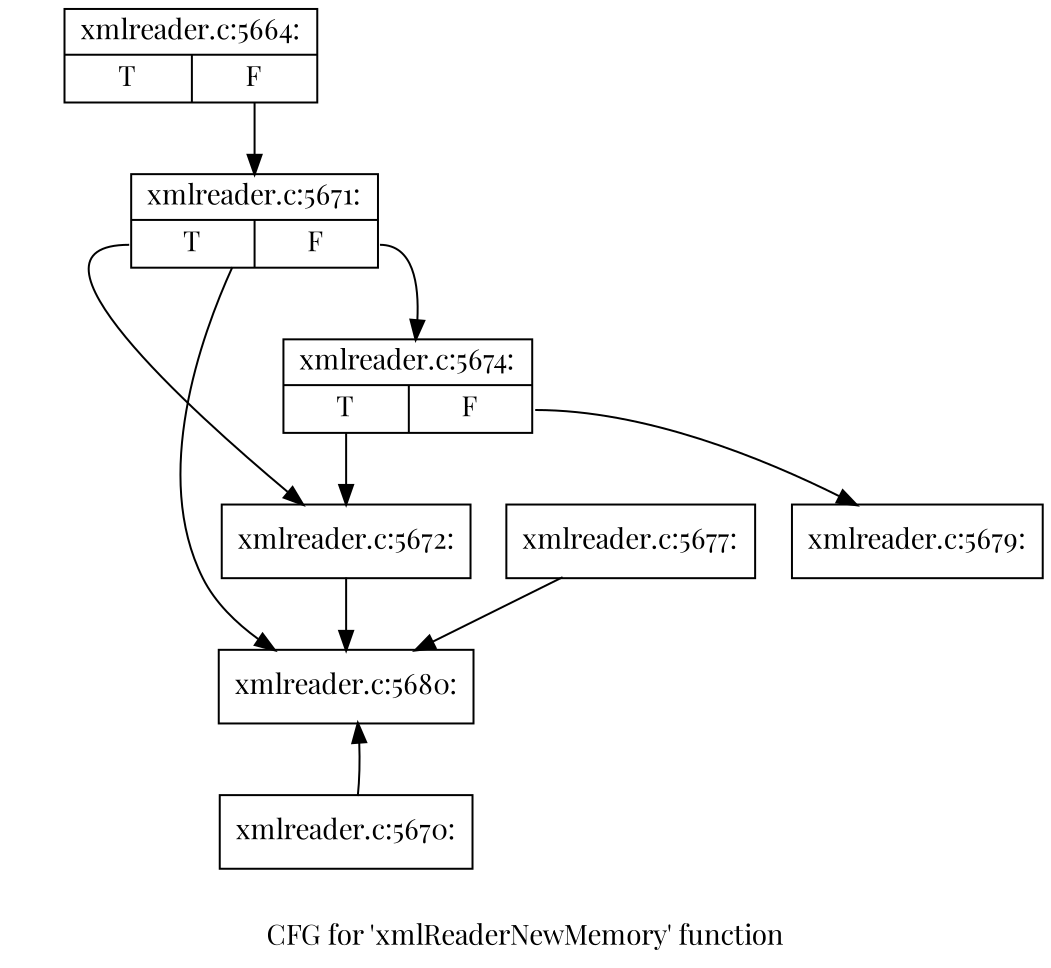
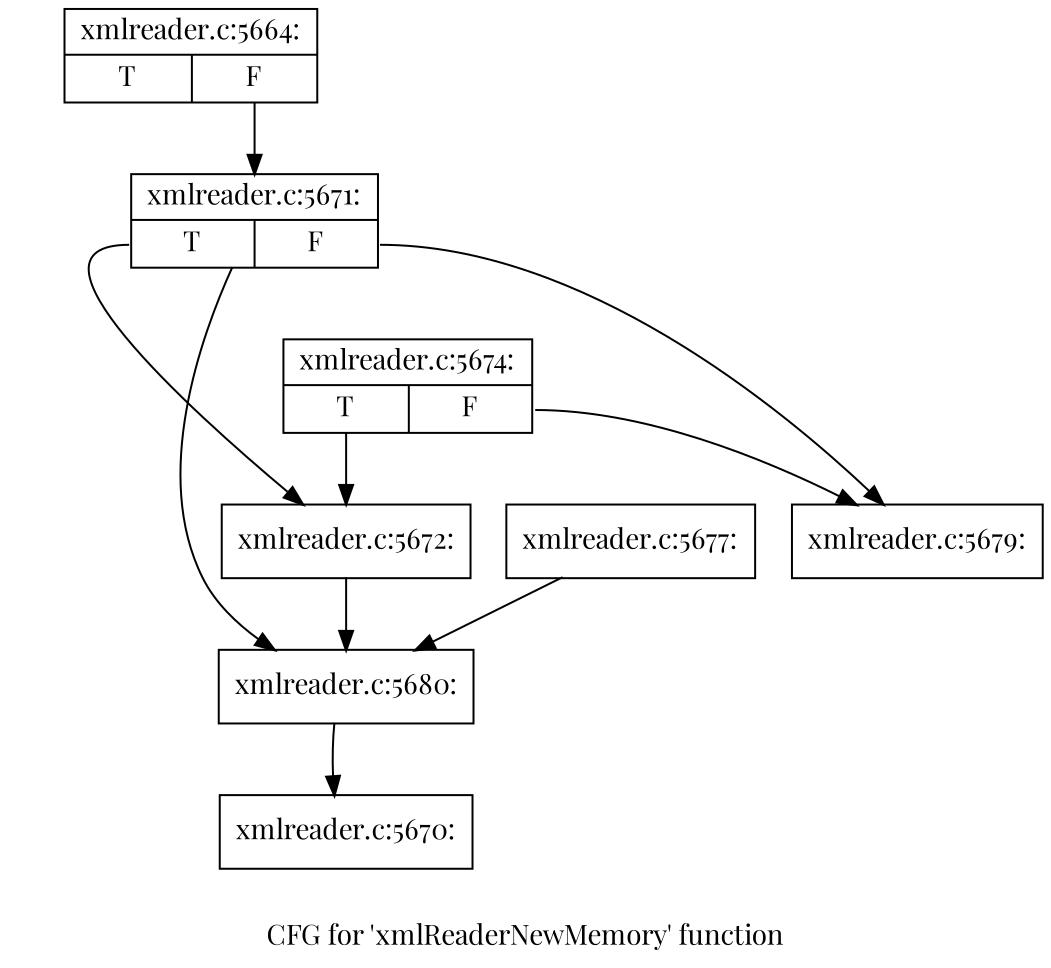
(413, 273) -> (645, 325)
(359, 769) -> (333, 749)
